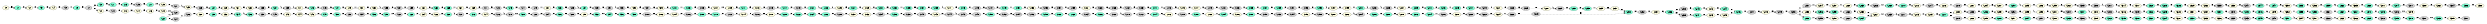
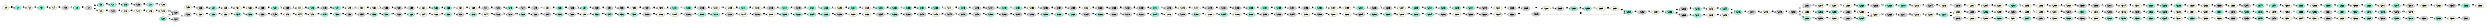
(176, 6) -> none
(2287, 19) -> (2287, 19)
